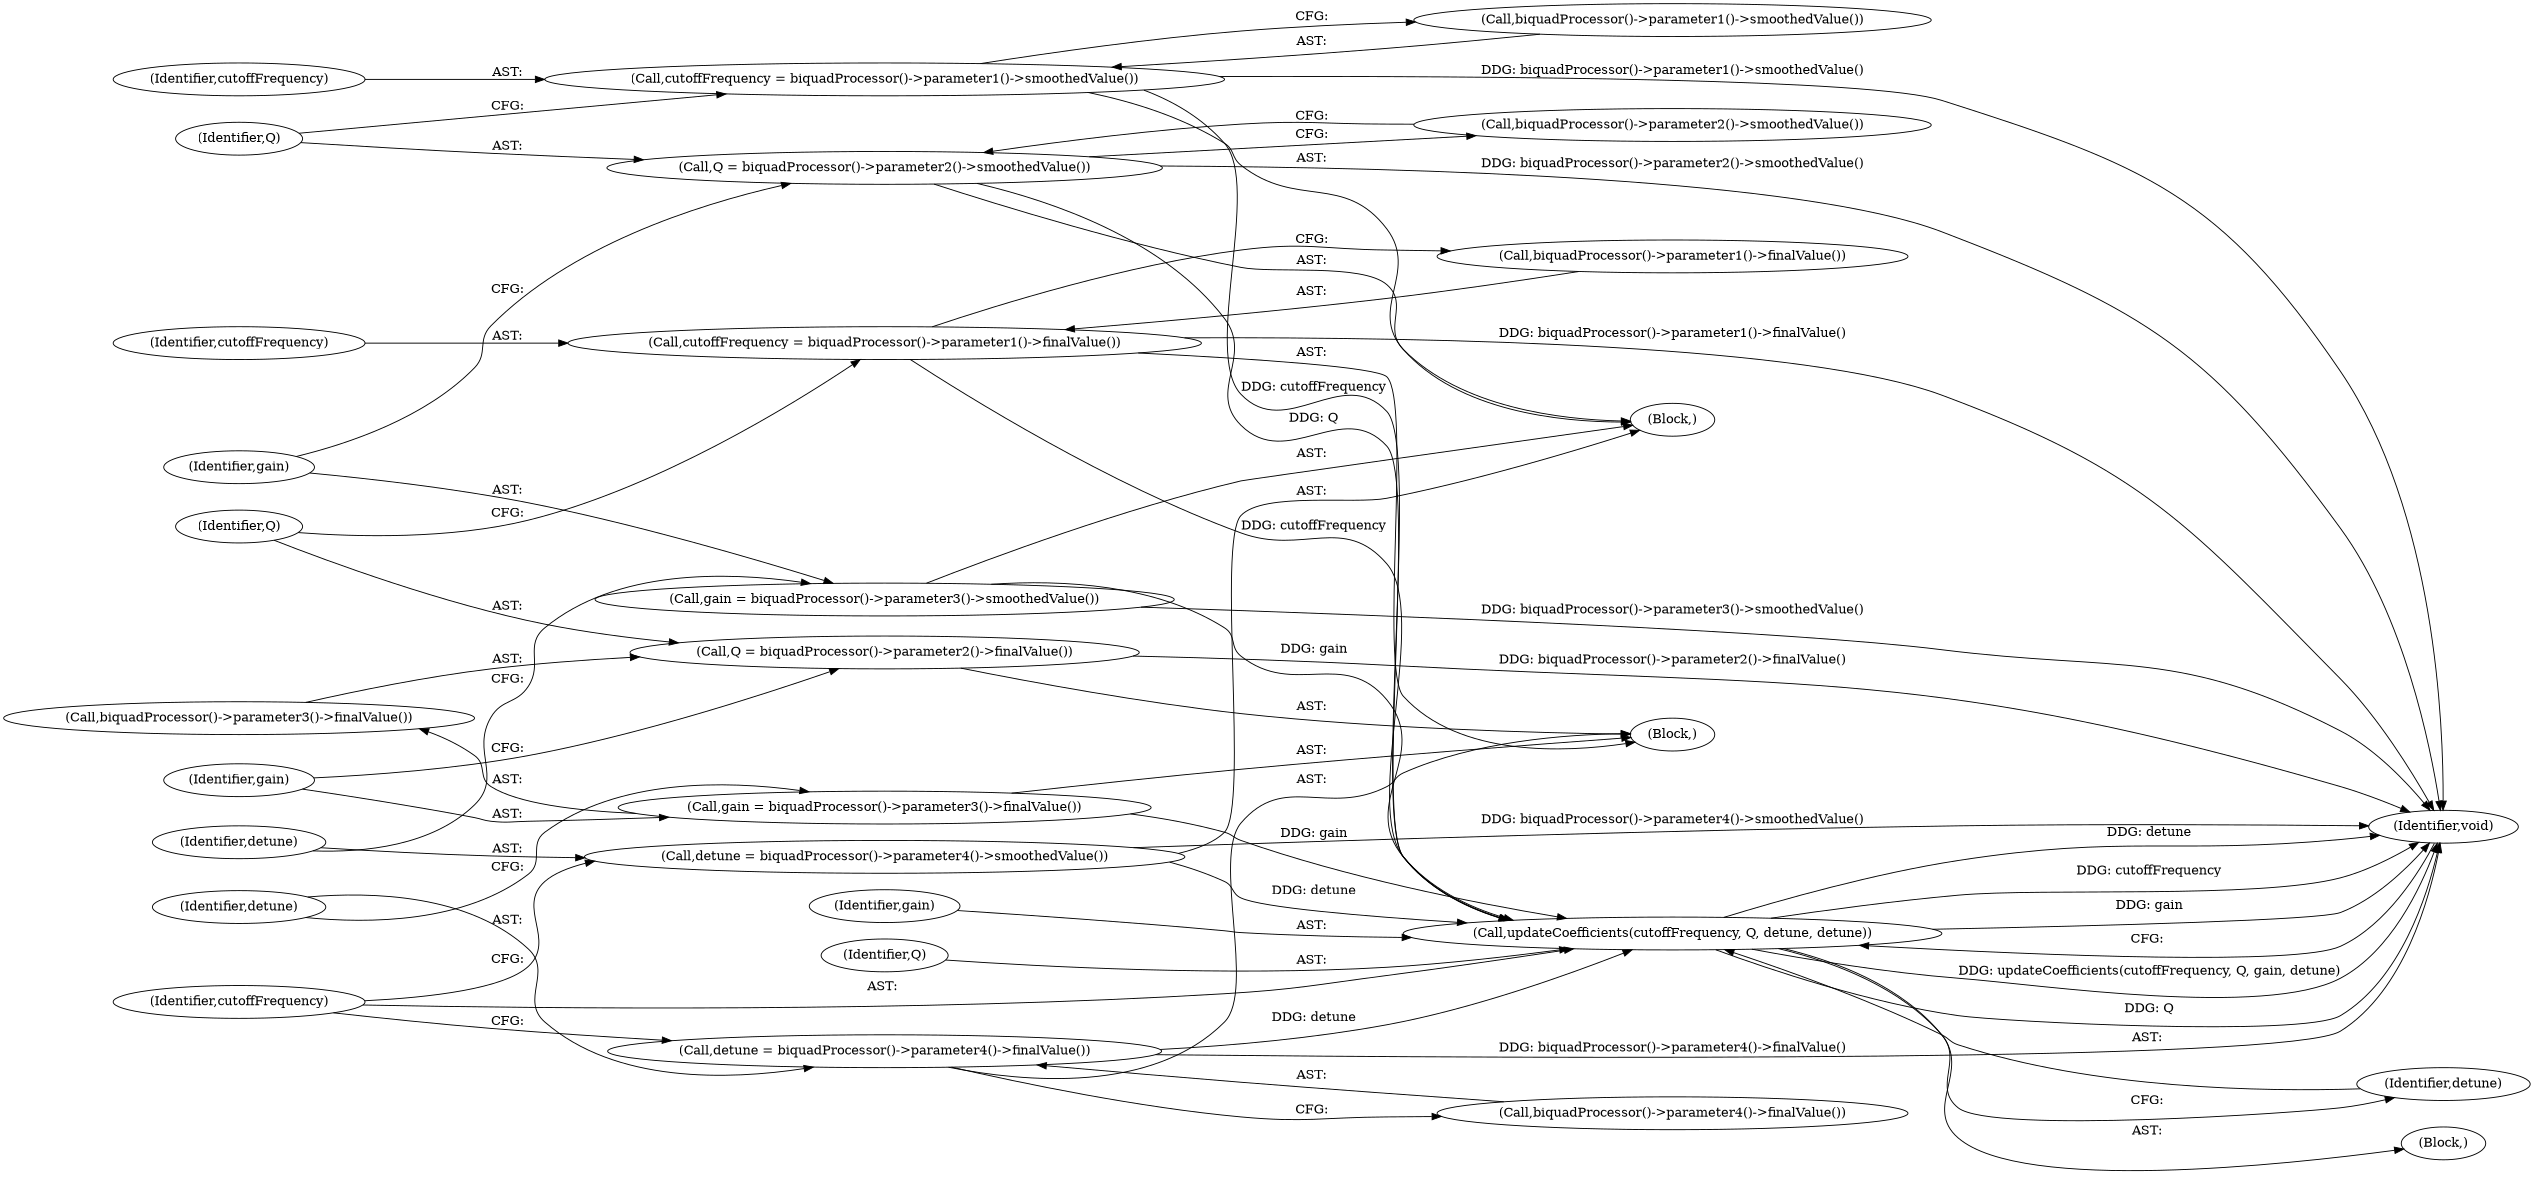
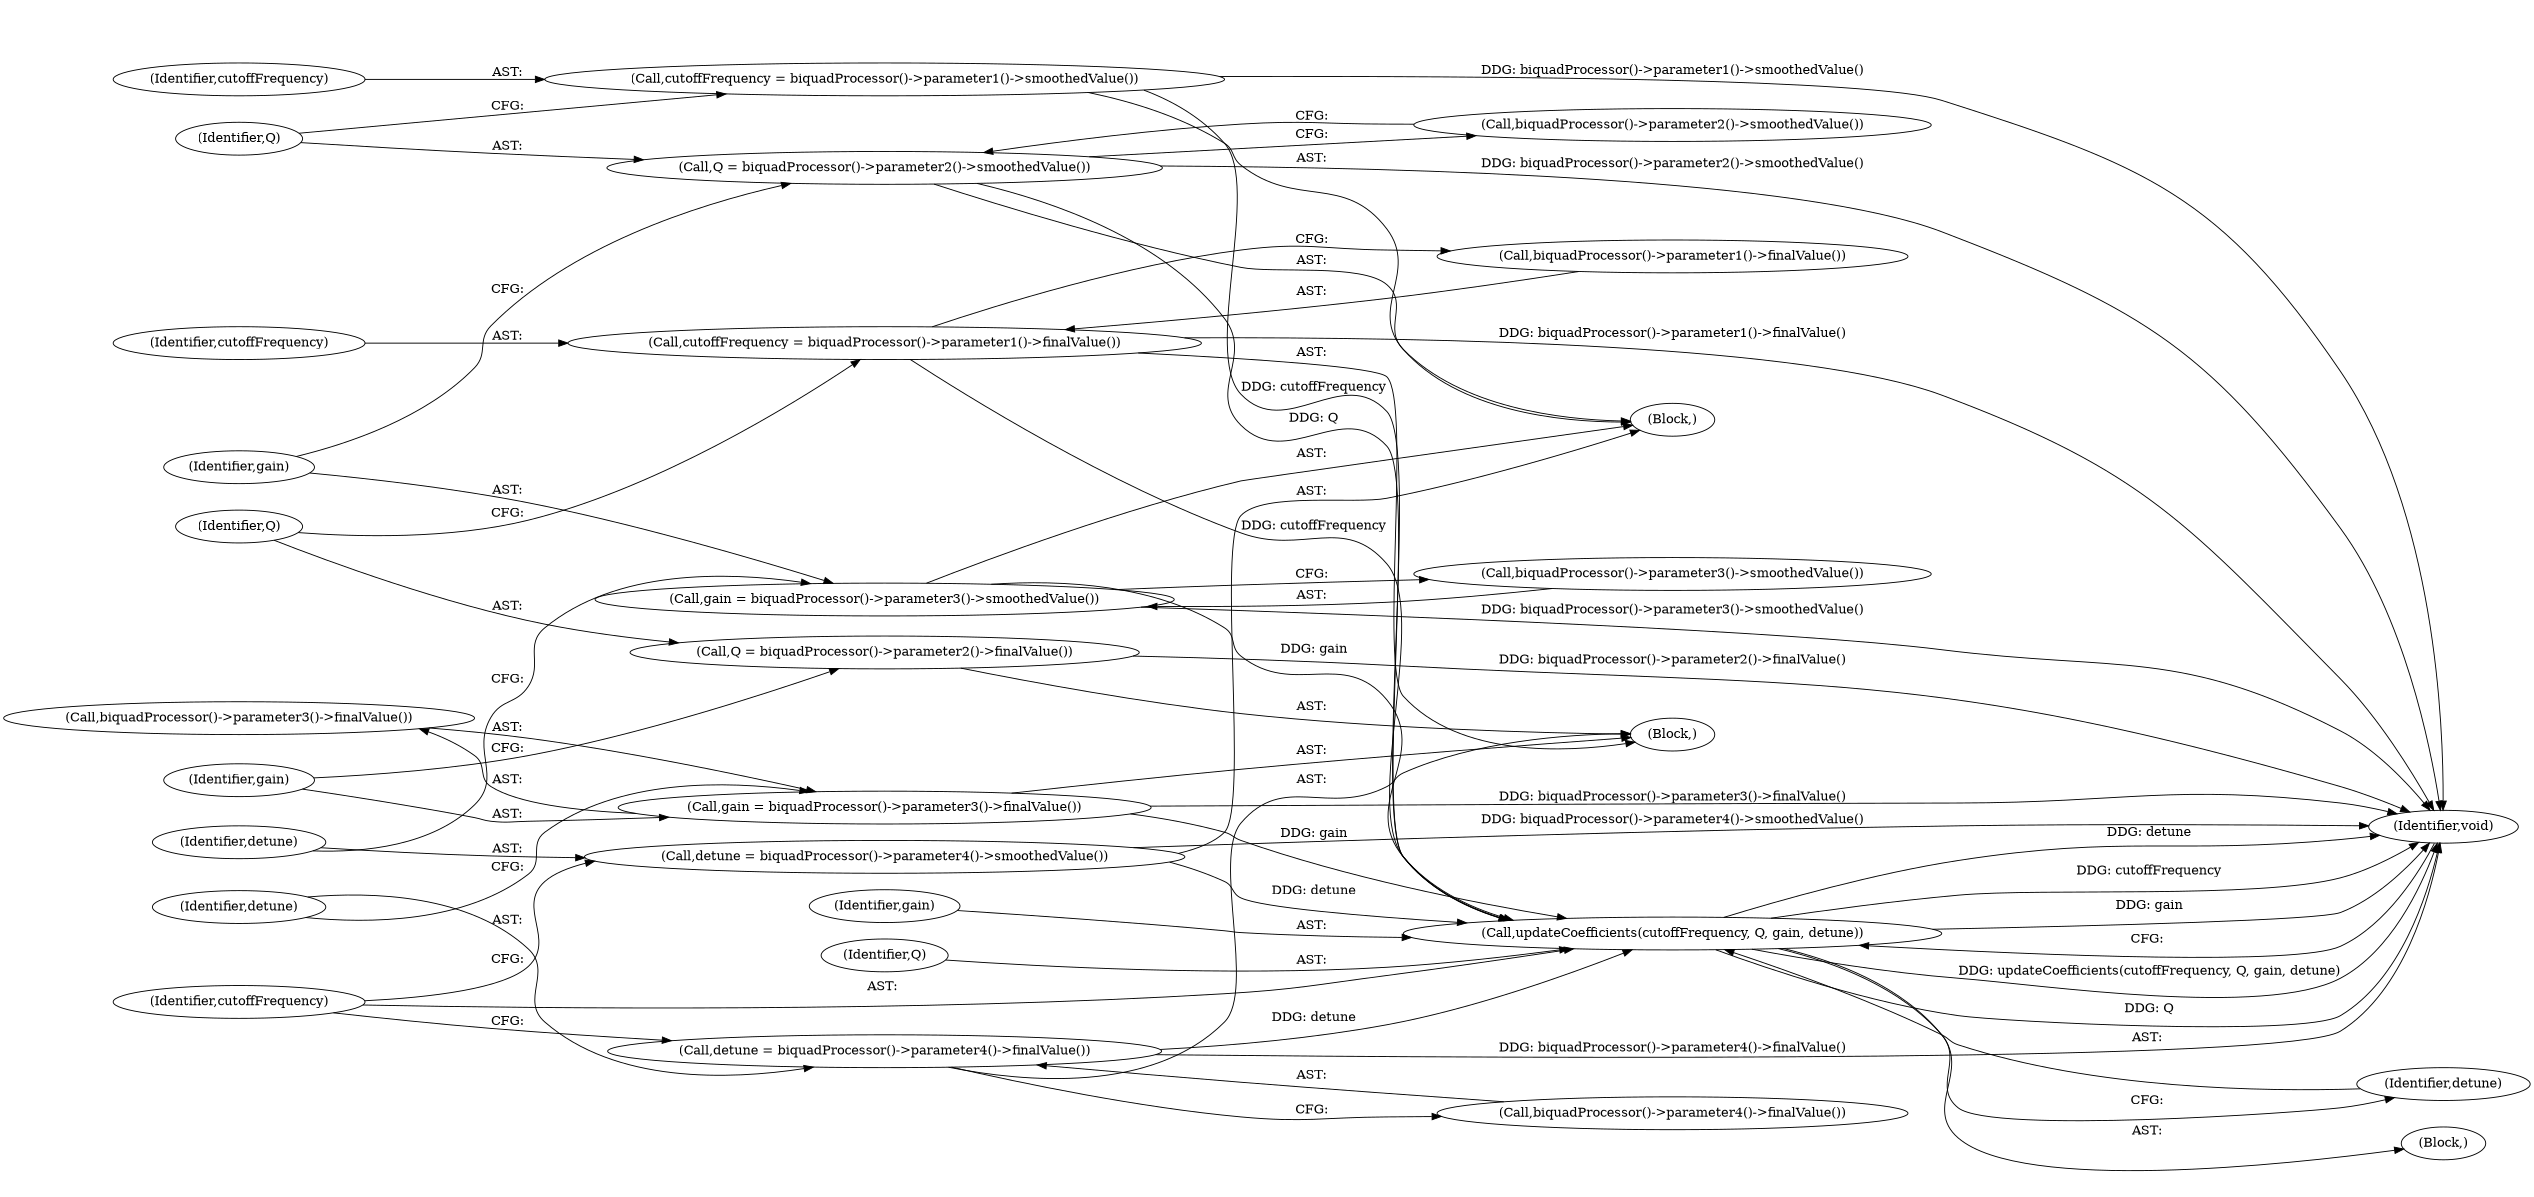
(1673, 20) -> none
none -> (1673, 574)
(467, 672) -> (619, 752)
none -> (1770, 804)
(1673, 934) -> (1673, 934)
